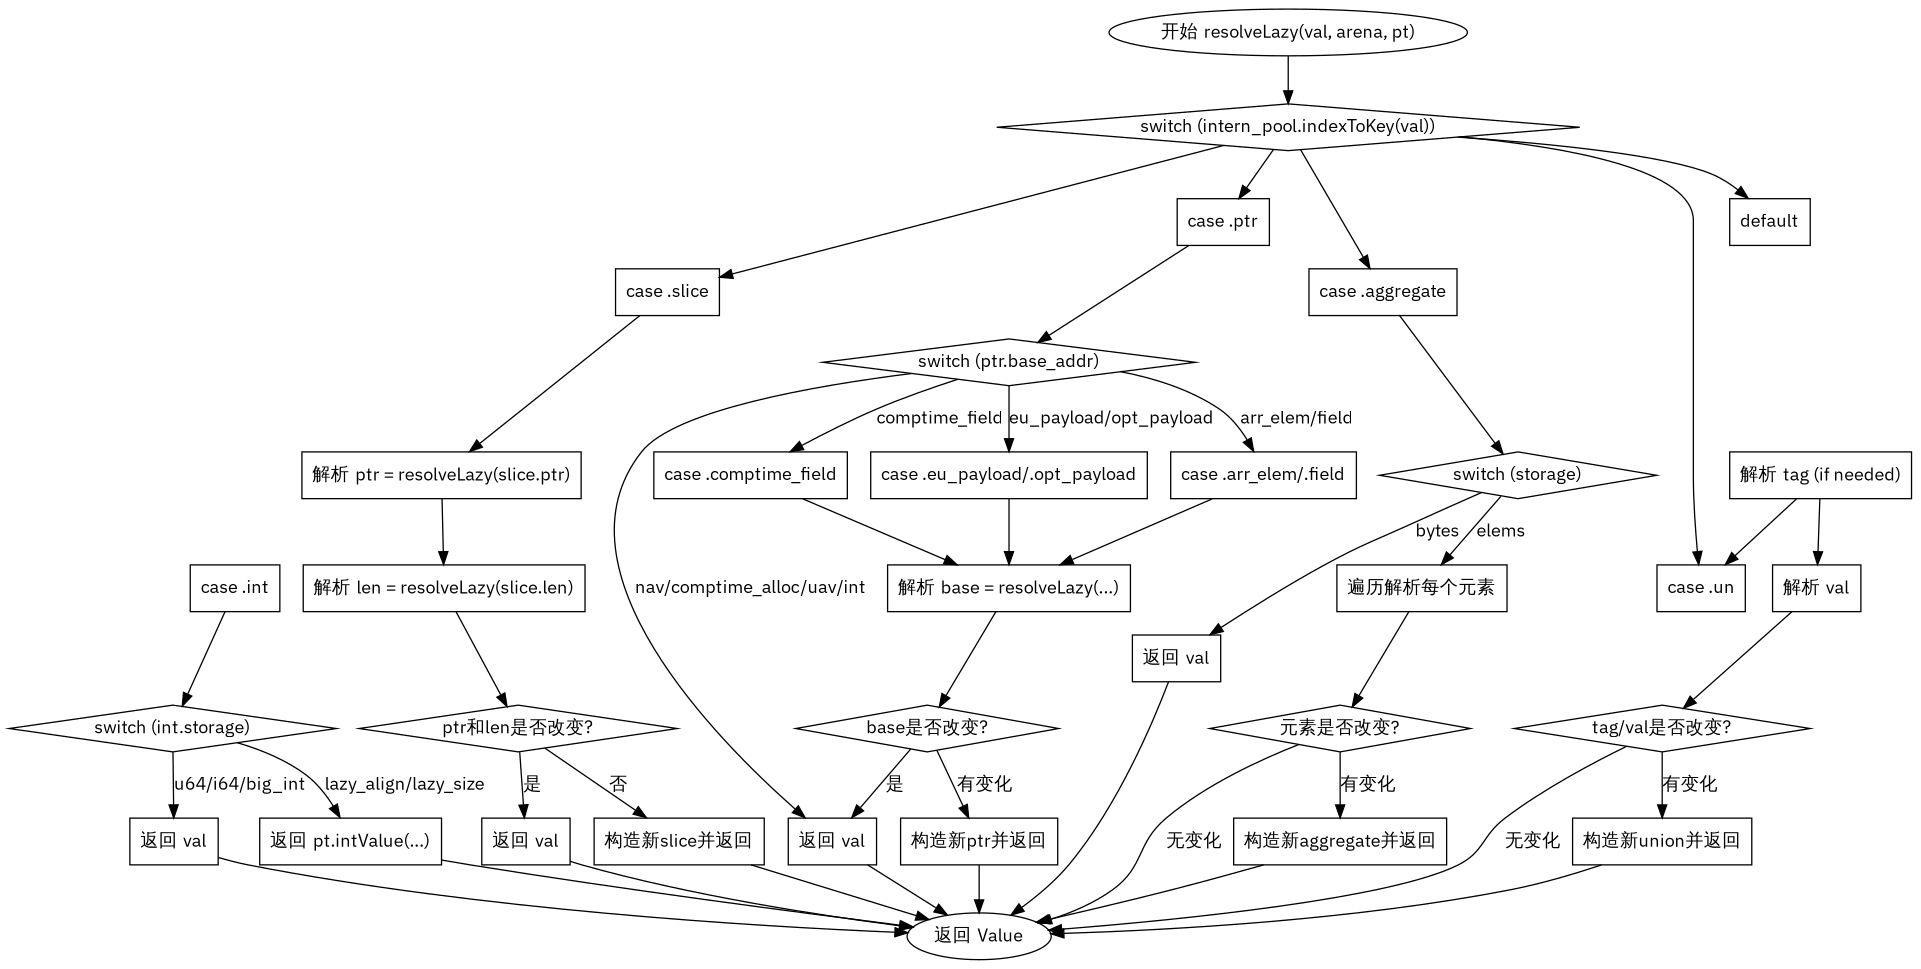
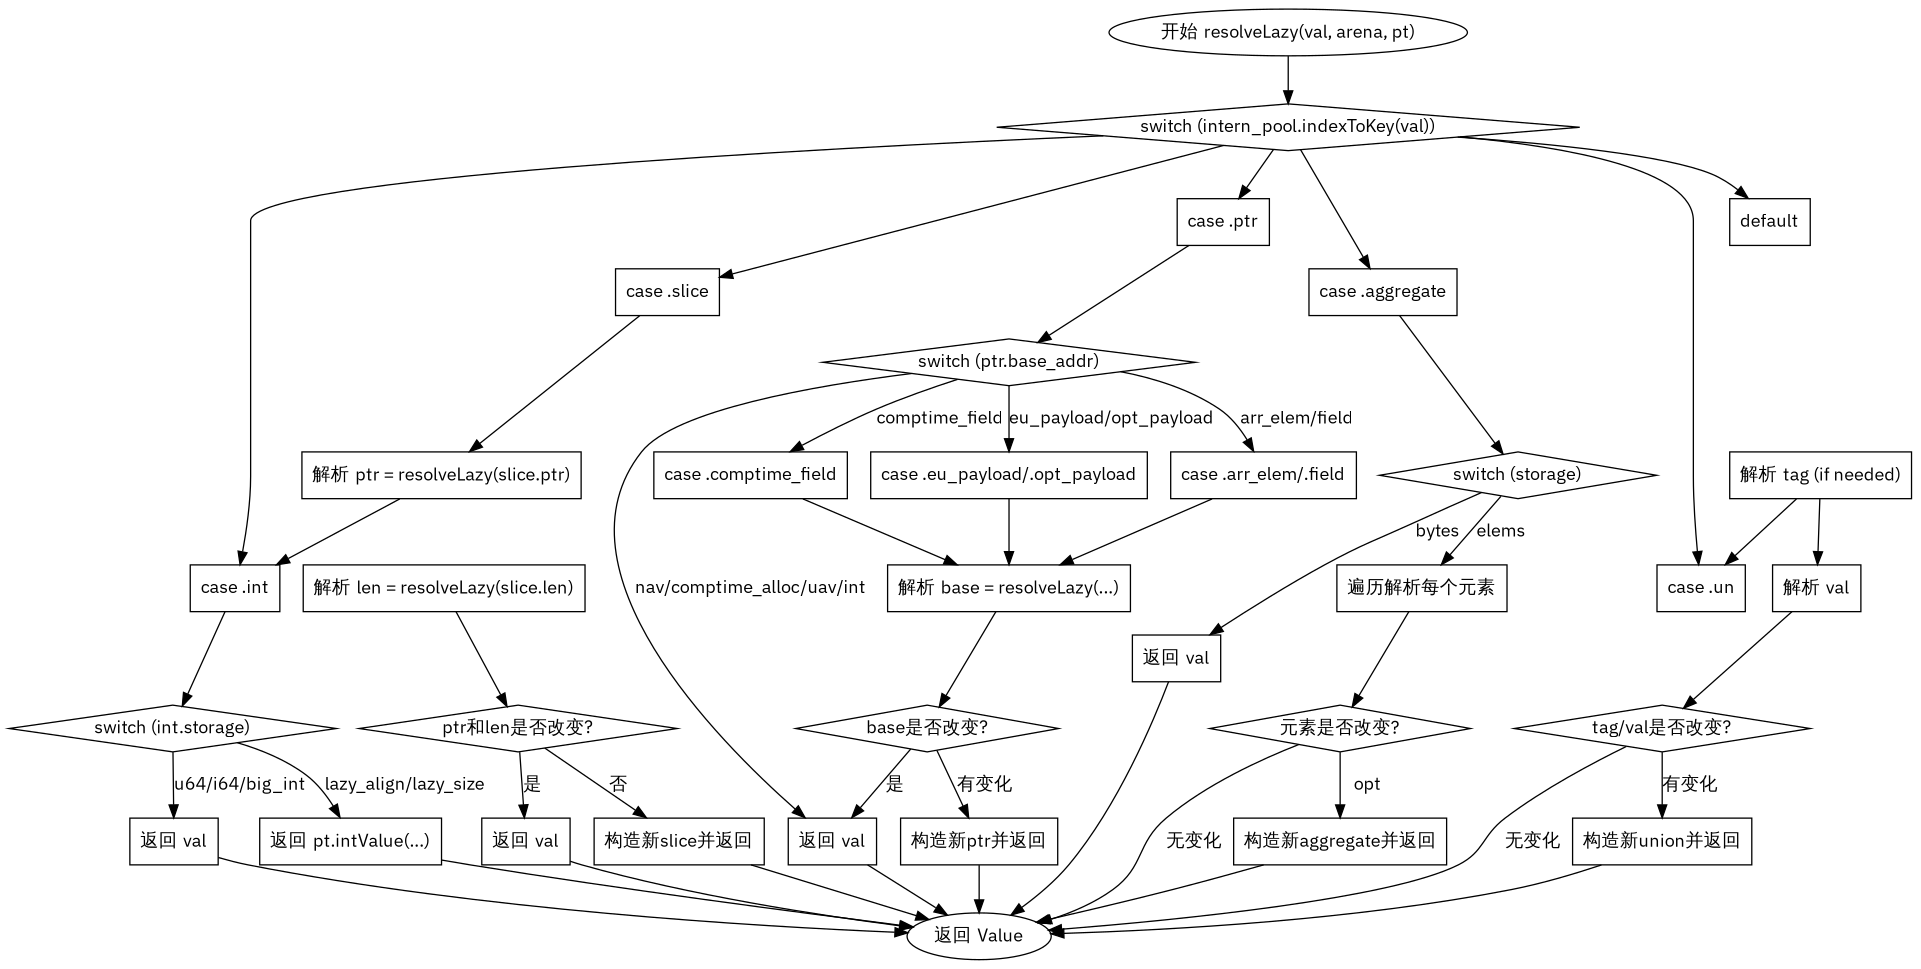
none -> (508, 173)
(443, 525) -> (344, 529)
(1368, 785) -> (1368, 785)
